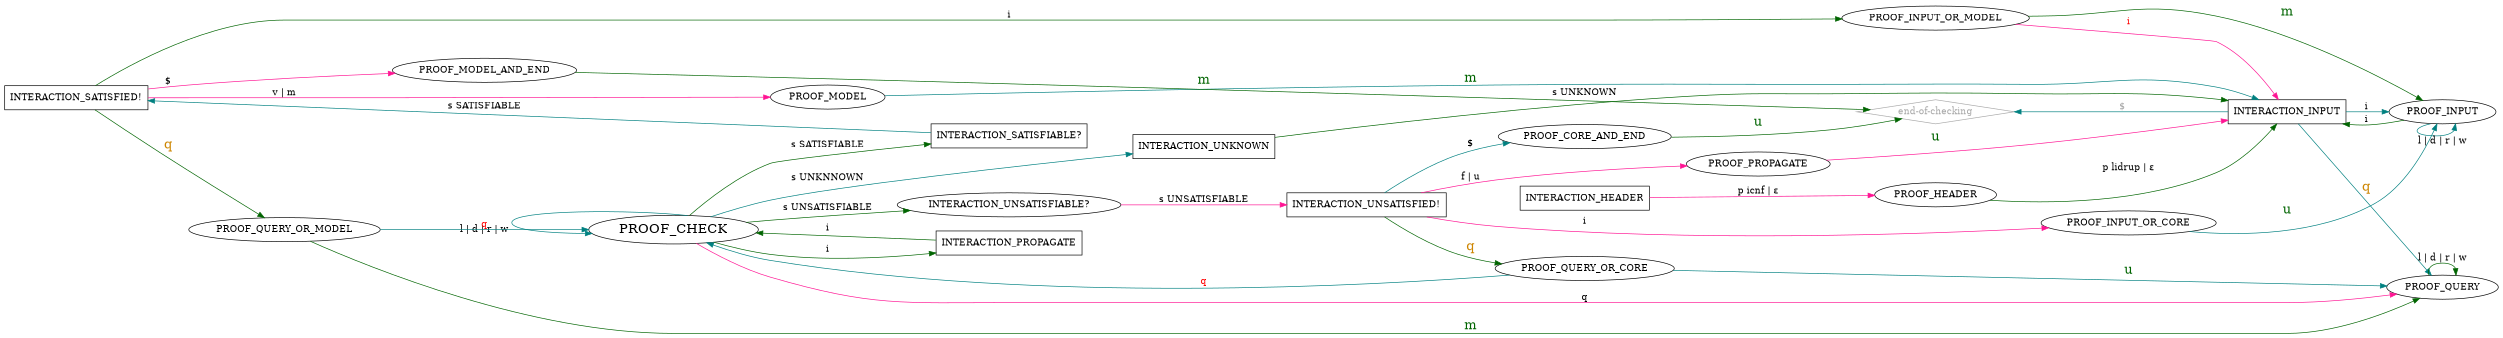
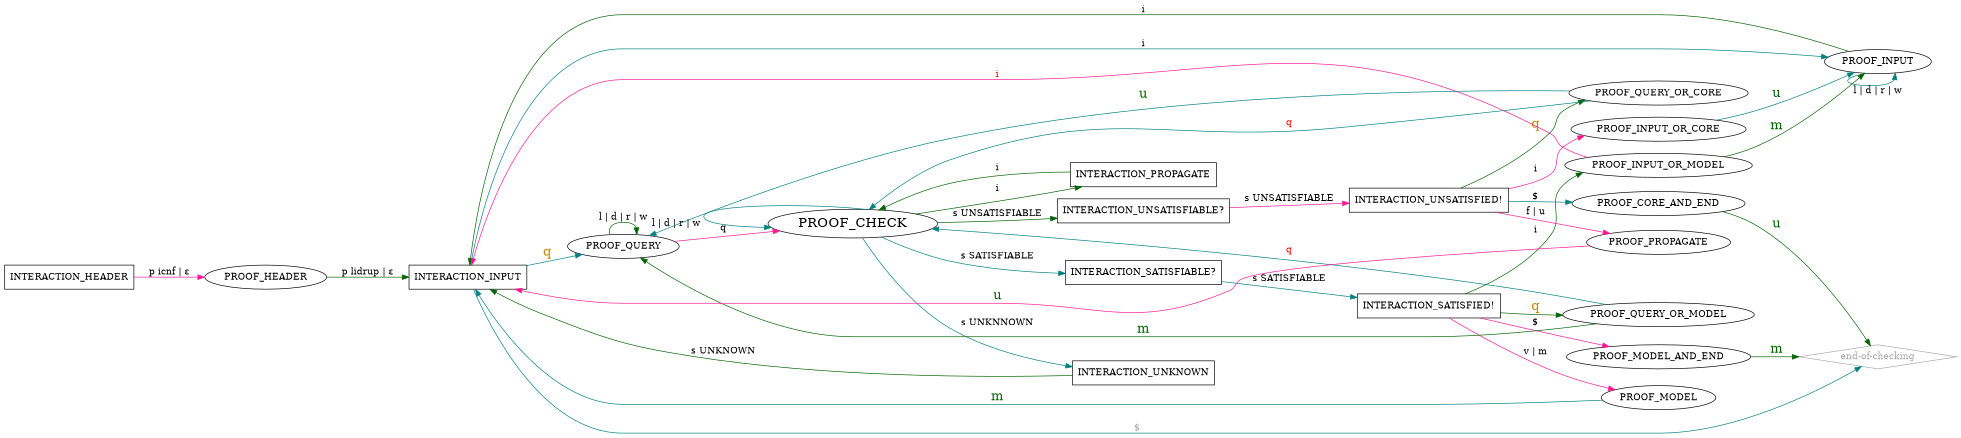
(799, 159) -> (968, 265)
(1009, 205) -> (1143, 211)
(1538, 303) -> (724, 236)
